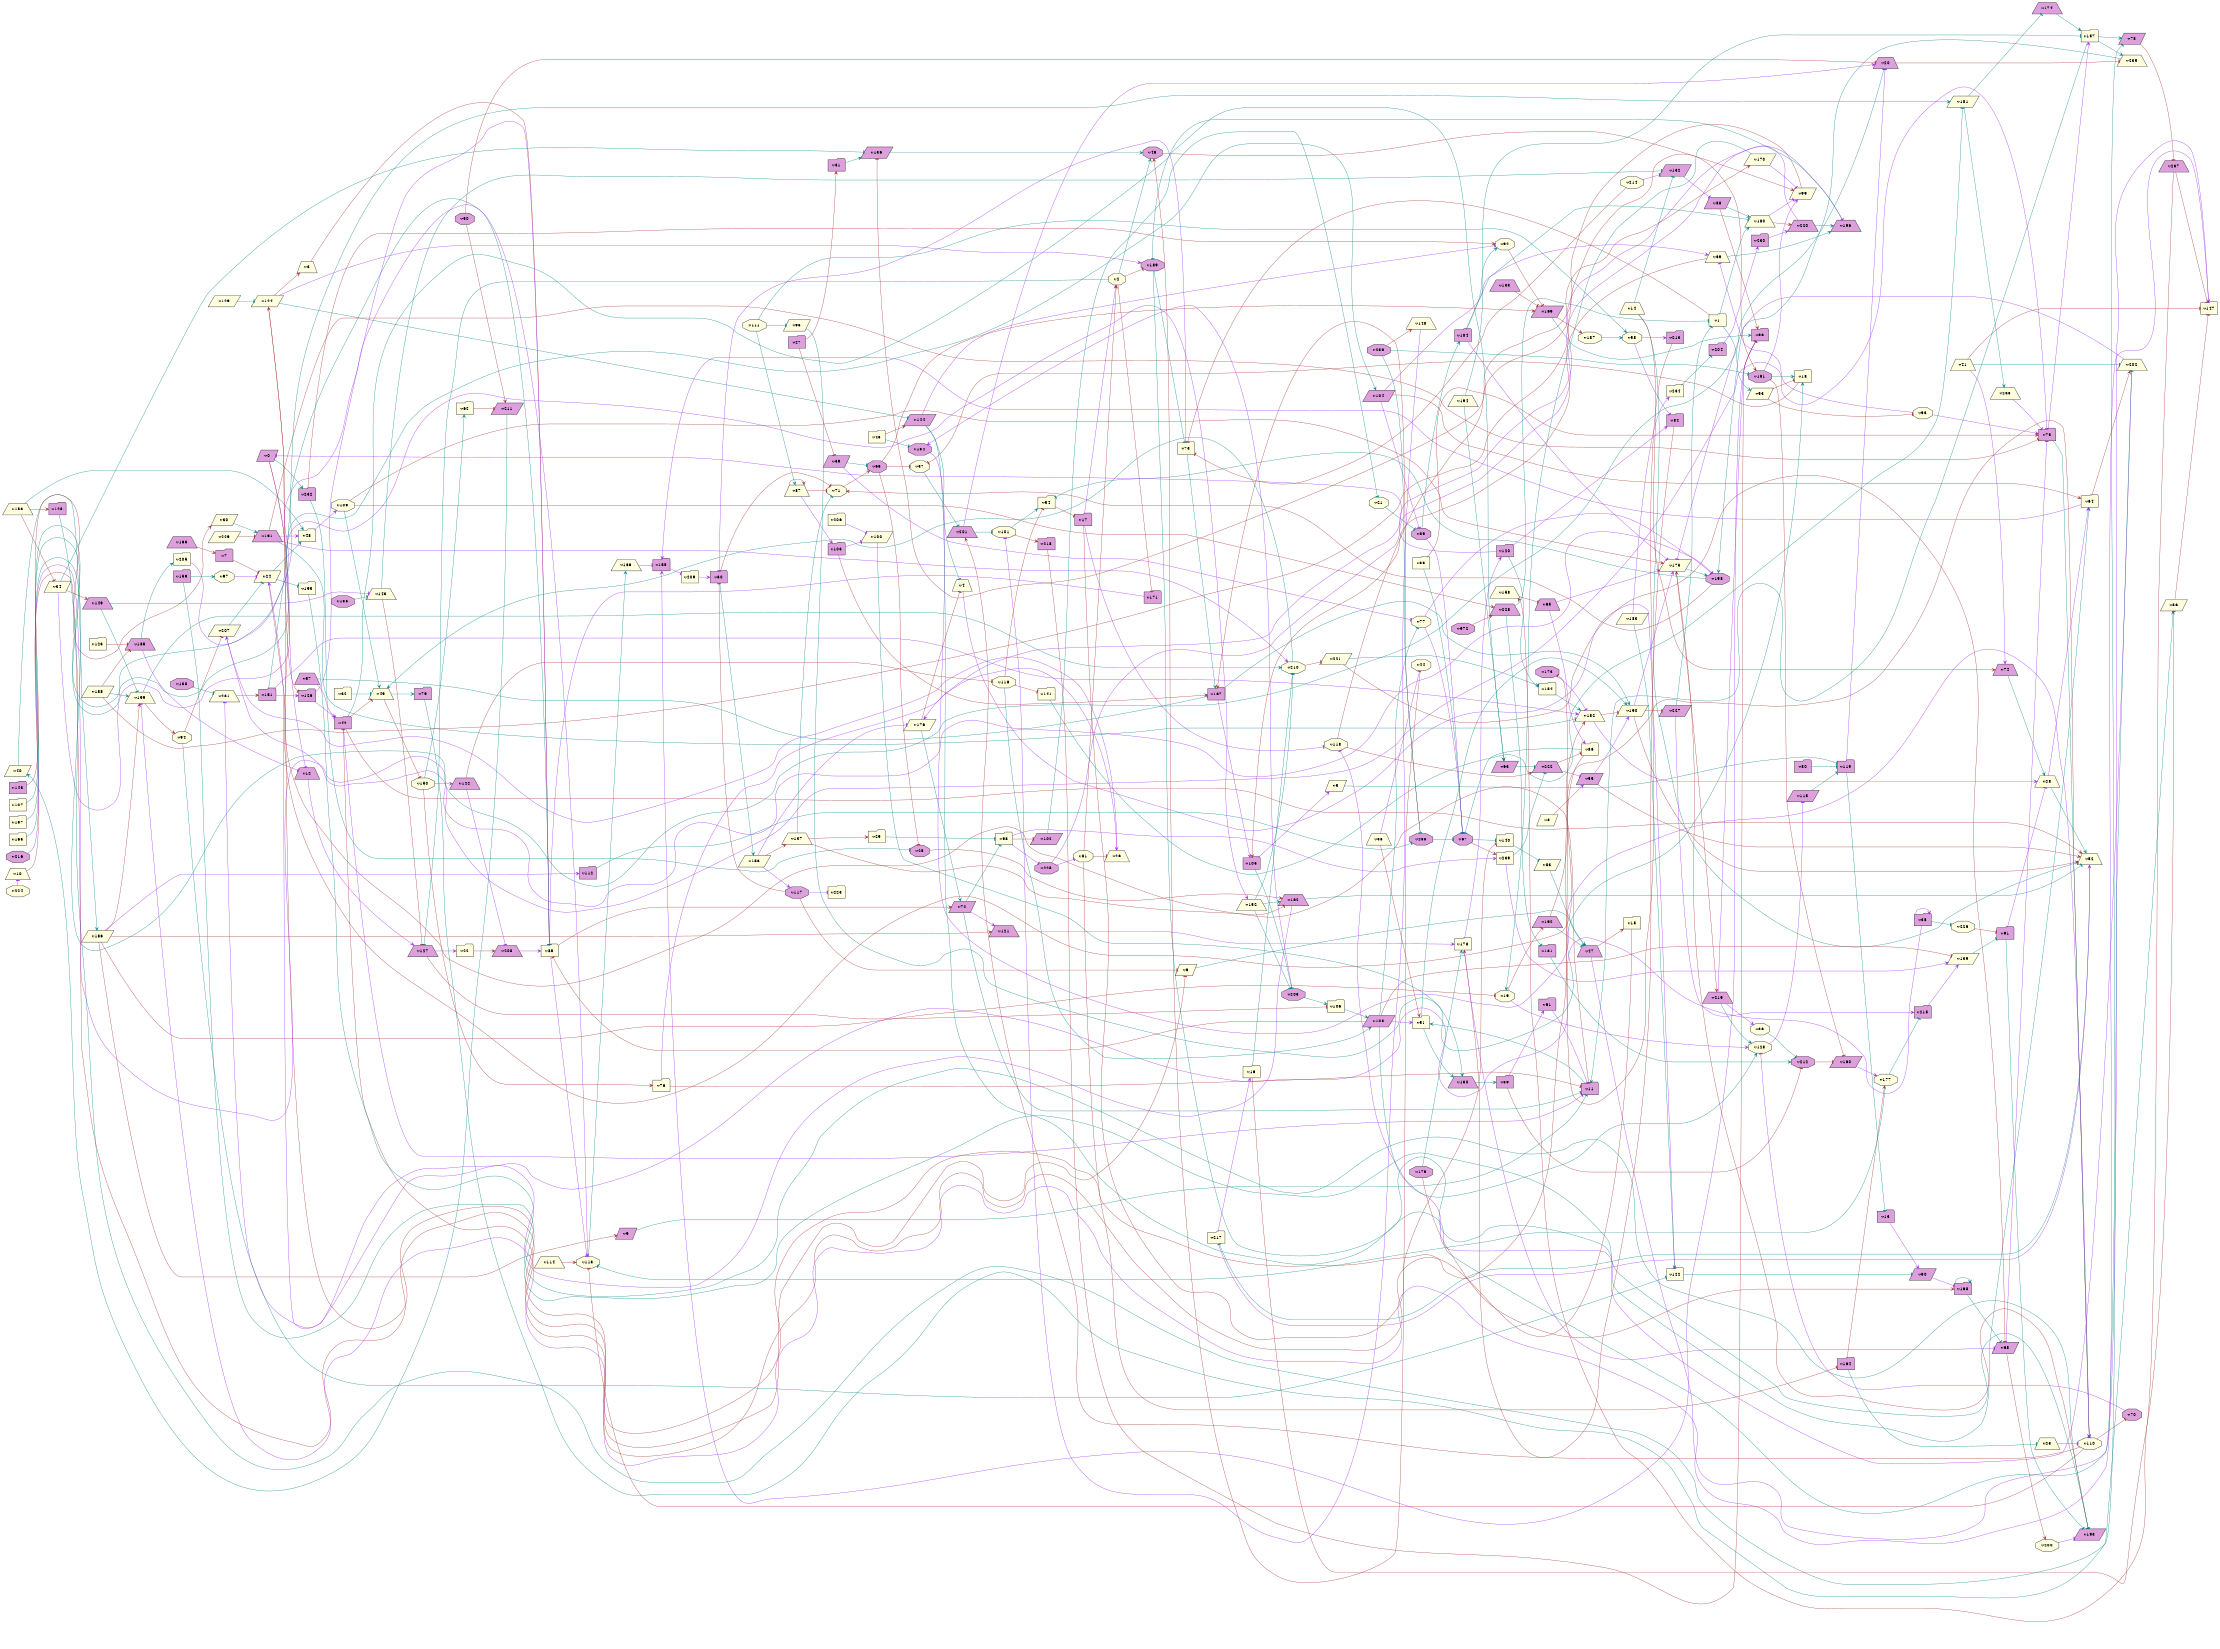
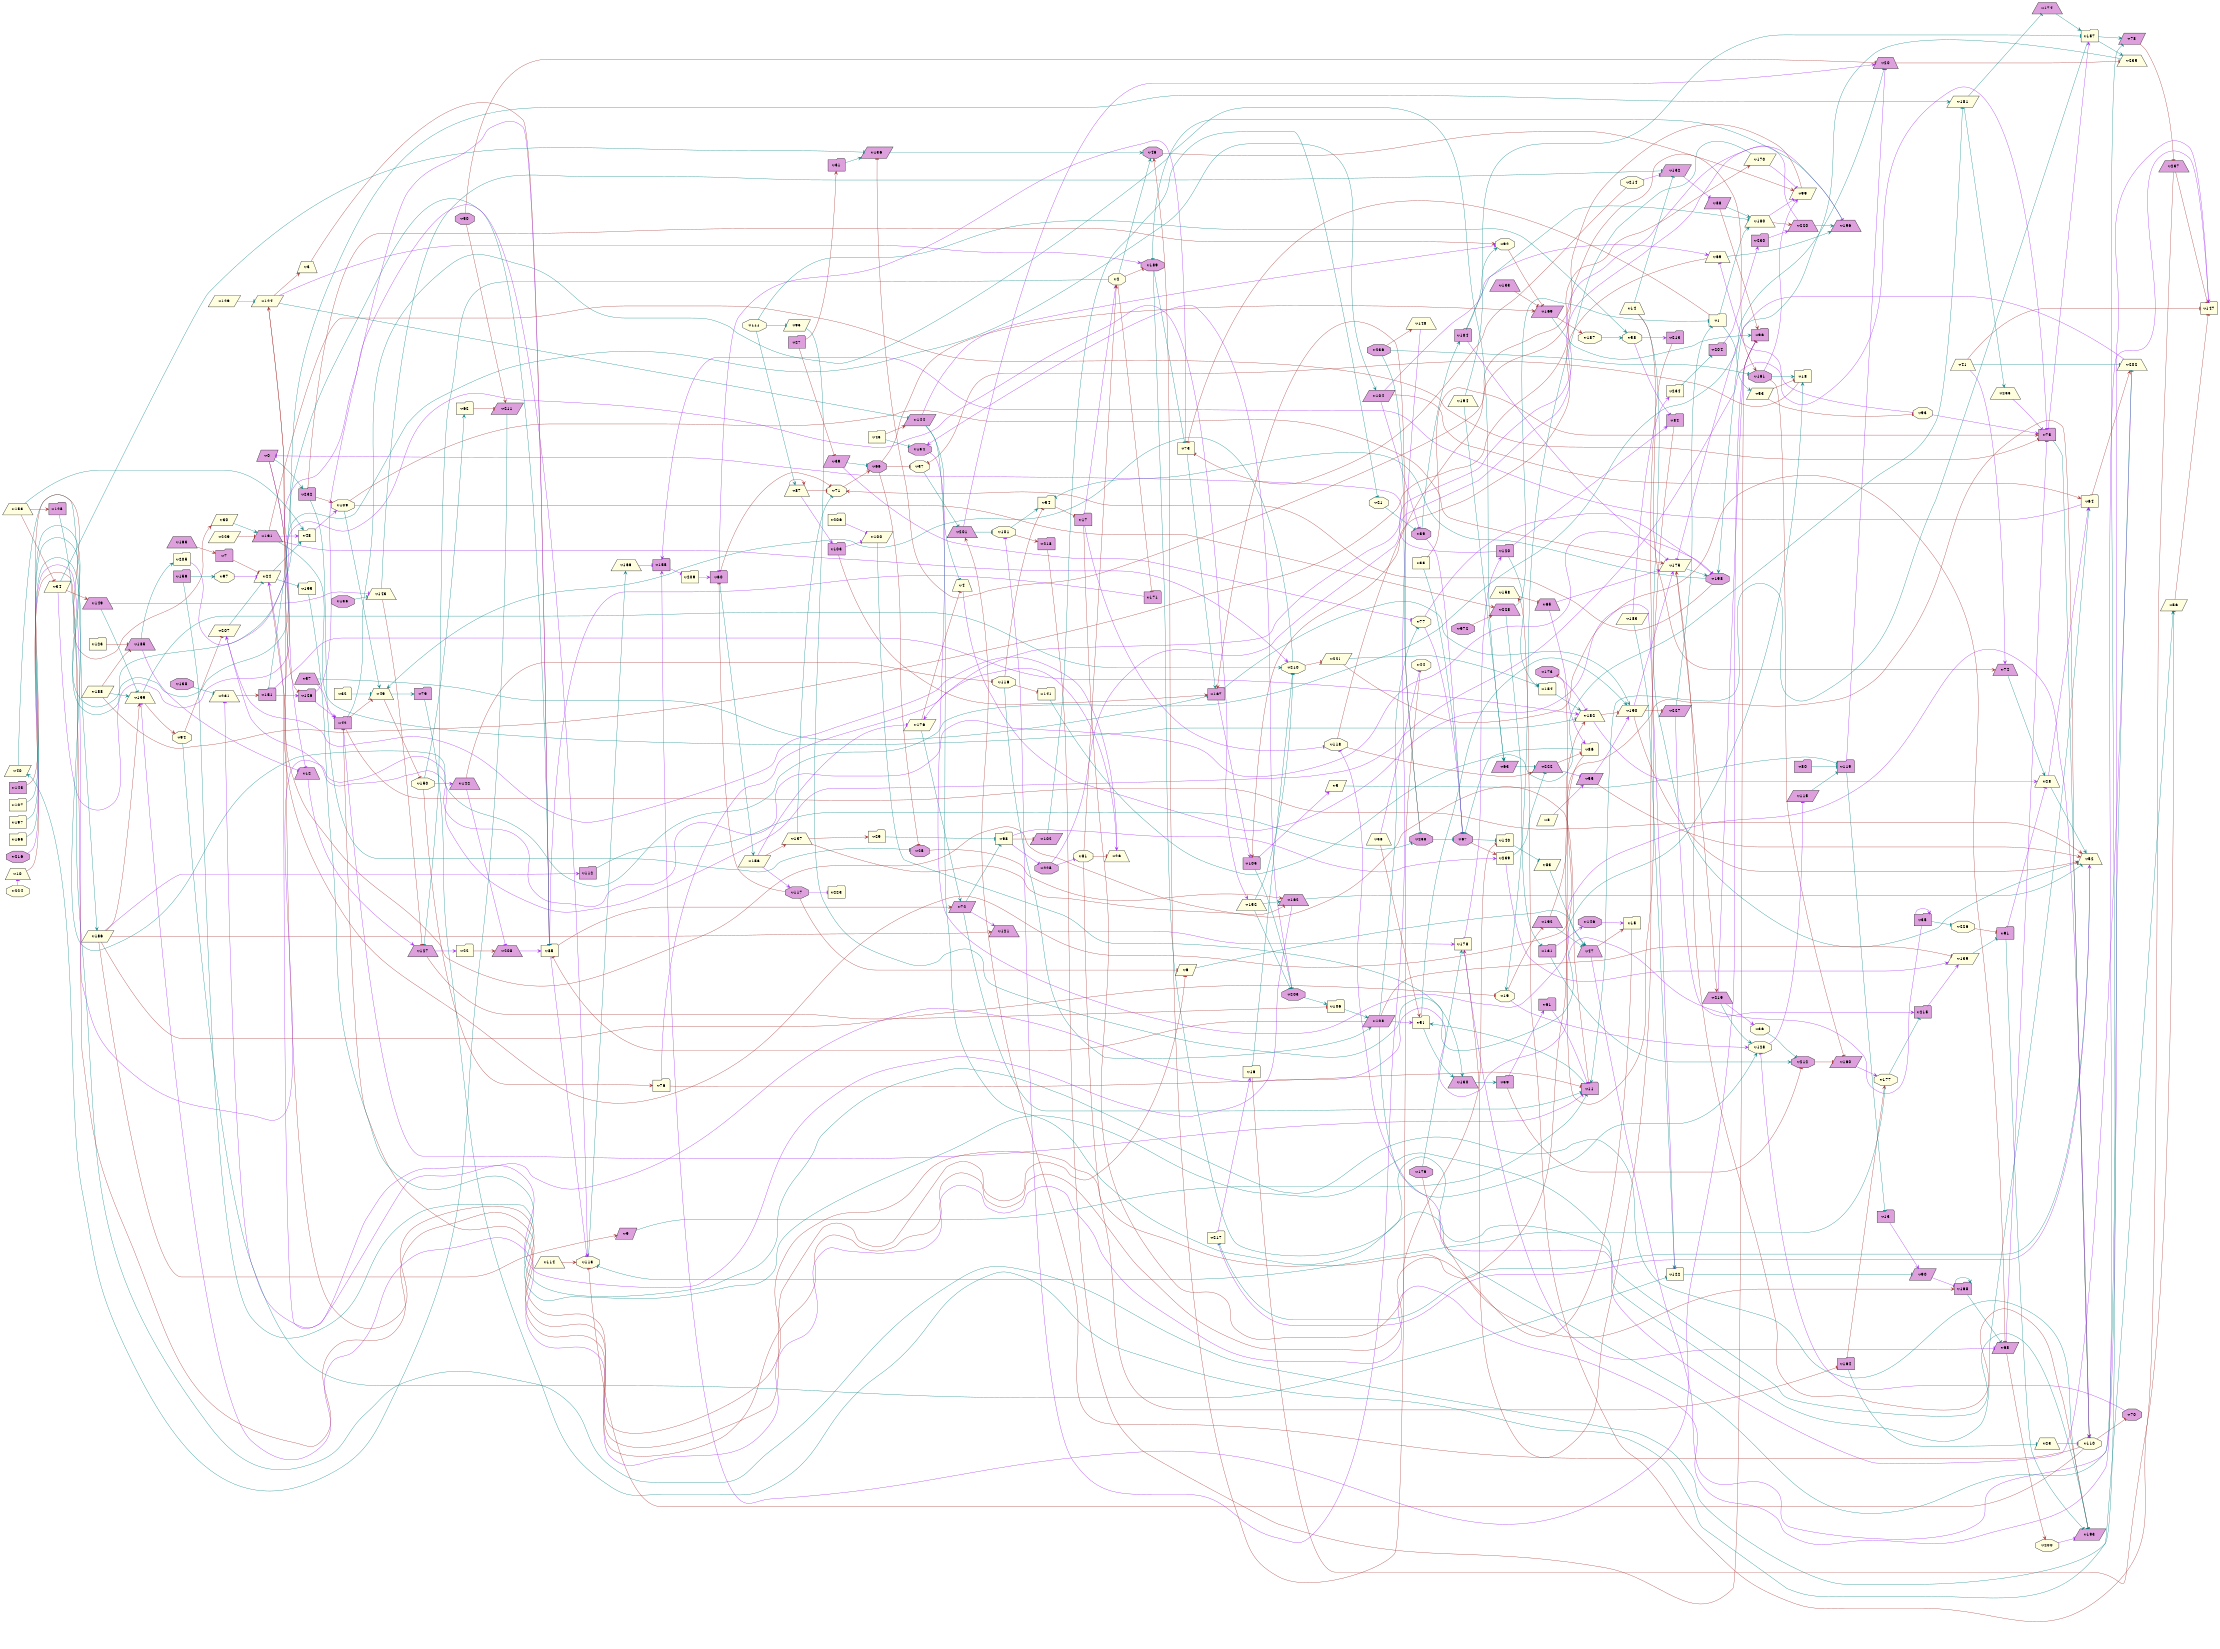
none -> (323, 499)
none -> (1590, 922)
